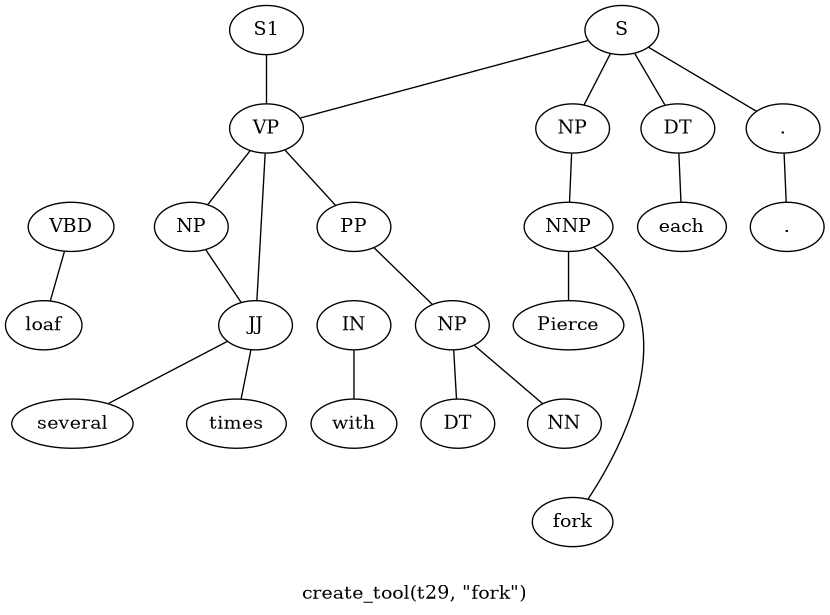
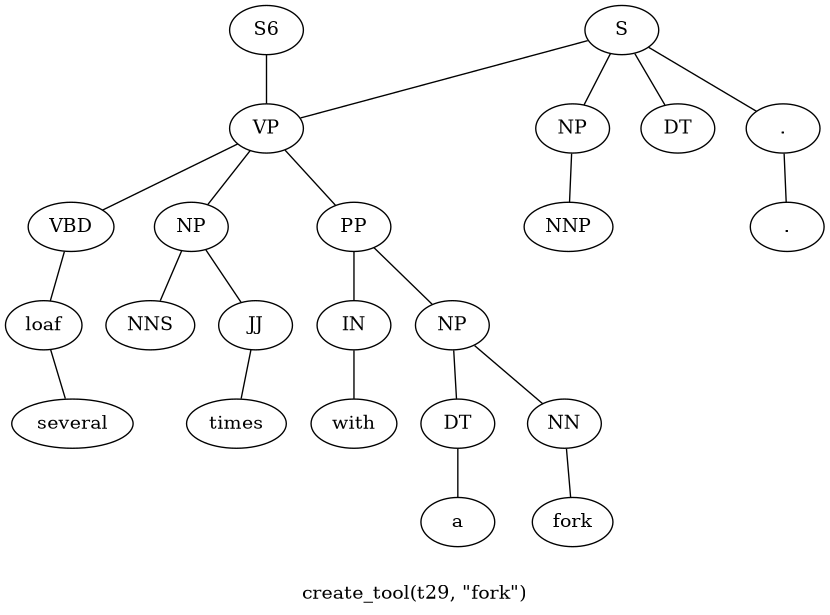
(266, 30) -> (266, 30)
(261, 227) -> (170, 177)
(682, 227) -> none
none -> (354, 276)
none -> (150, 325)
(569, 325) -> none
(641, 371) -> (569, 473)
(168, 372) -> (58, 374)
none -> (458, 522)
